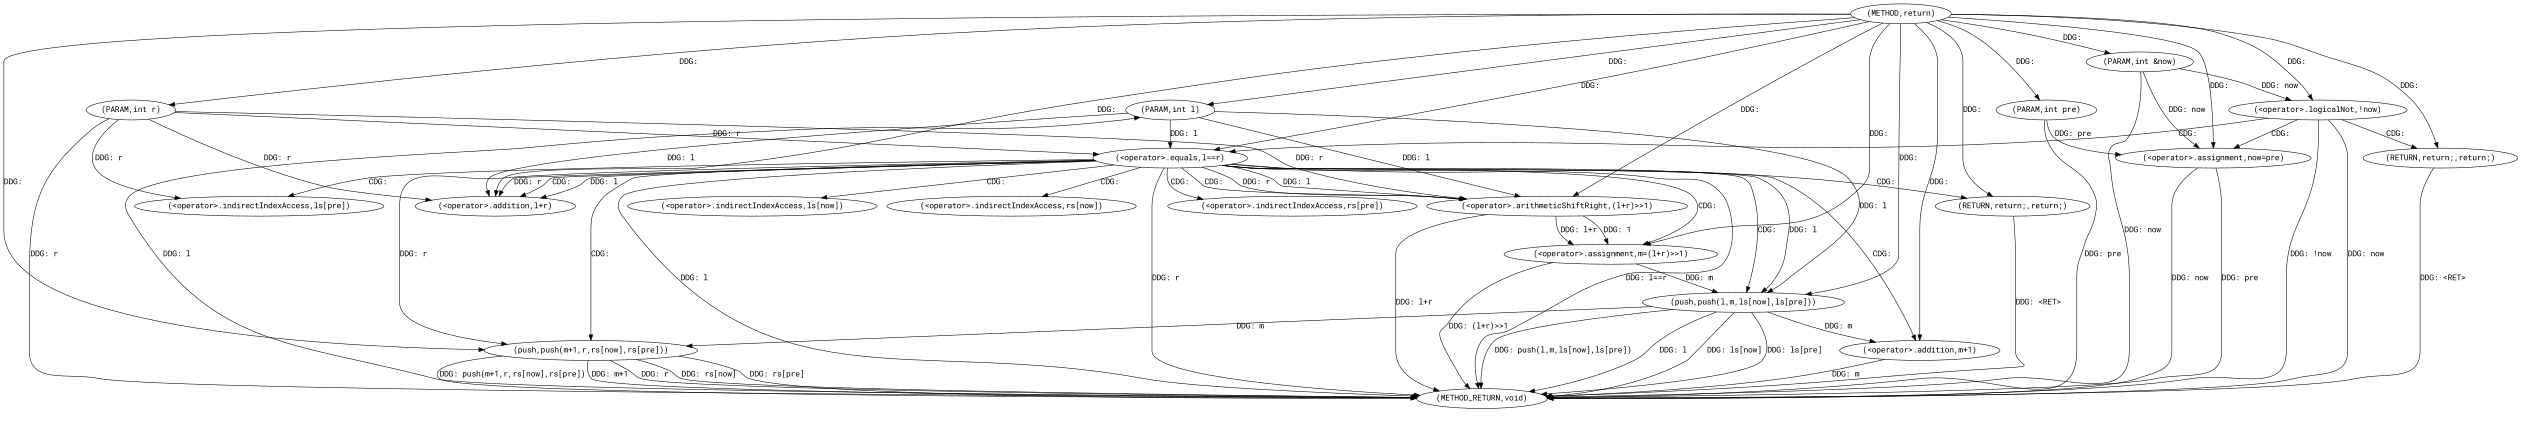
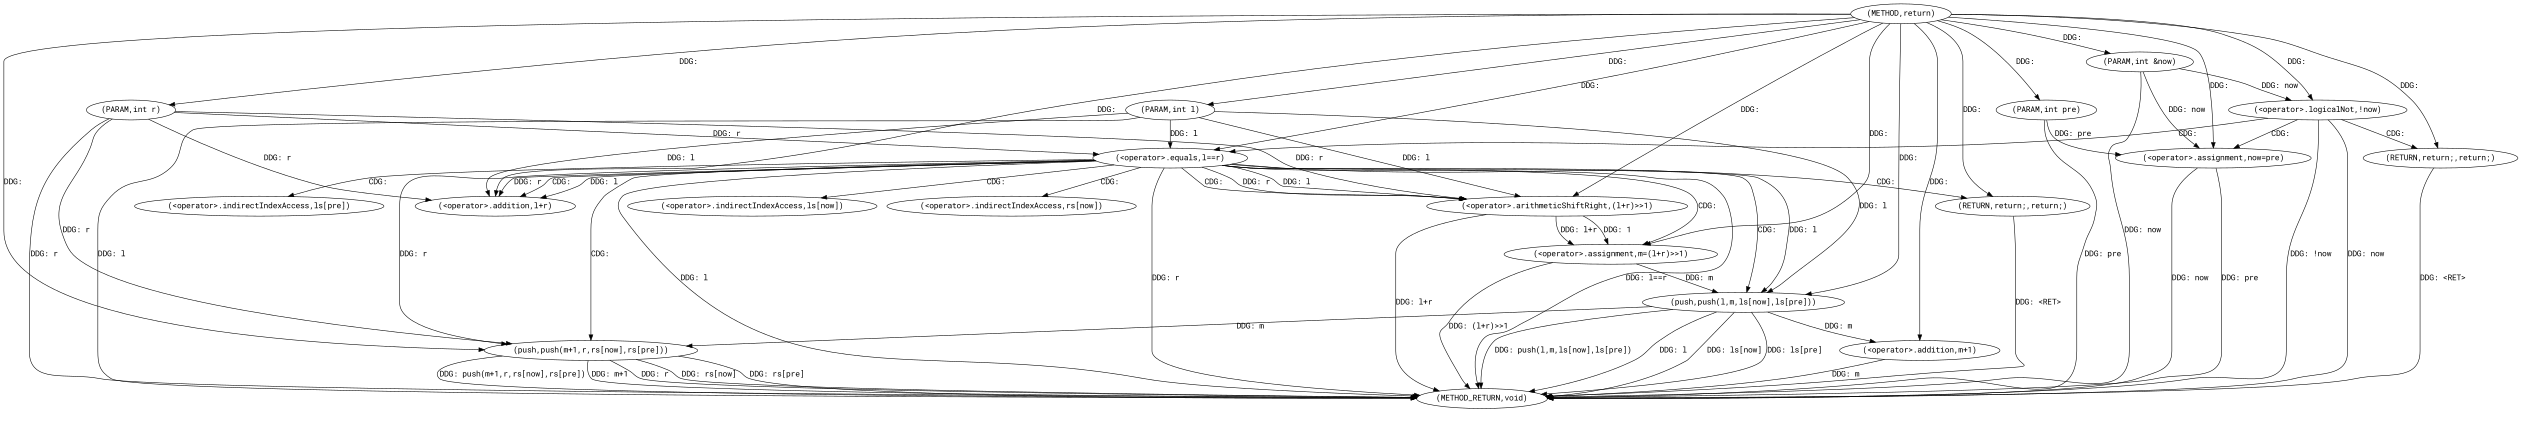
(106, 178) -> (209, 303)
(1777, 180) -> none
(1292, 206) -> none
(238, 323) -> (98, 344)
